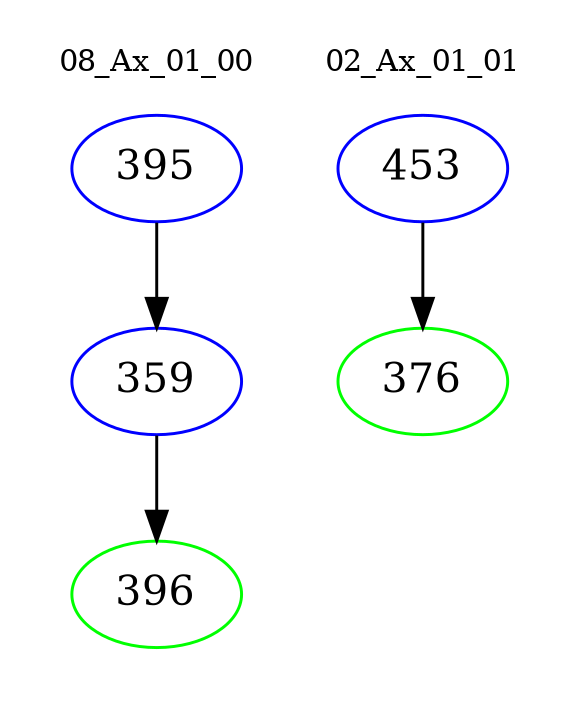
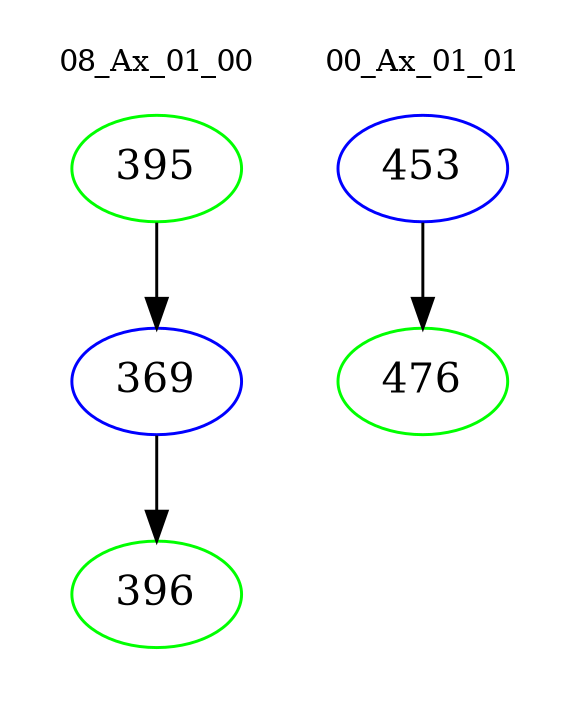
(423, 64) -> (423, 64)
(157, 169) -> (157, 169)
(157, 381) -> (157, 381)
(423, 381) -> (423, 381)
